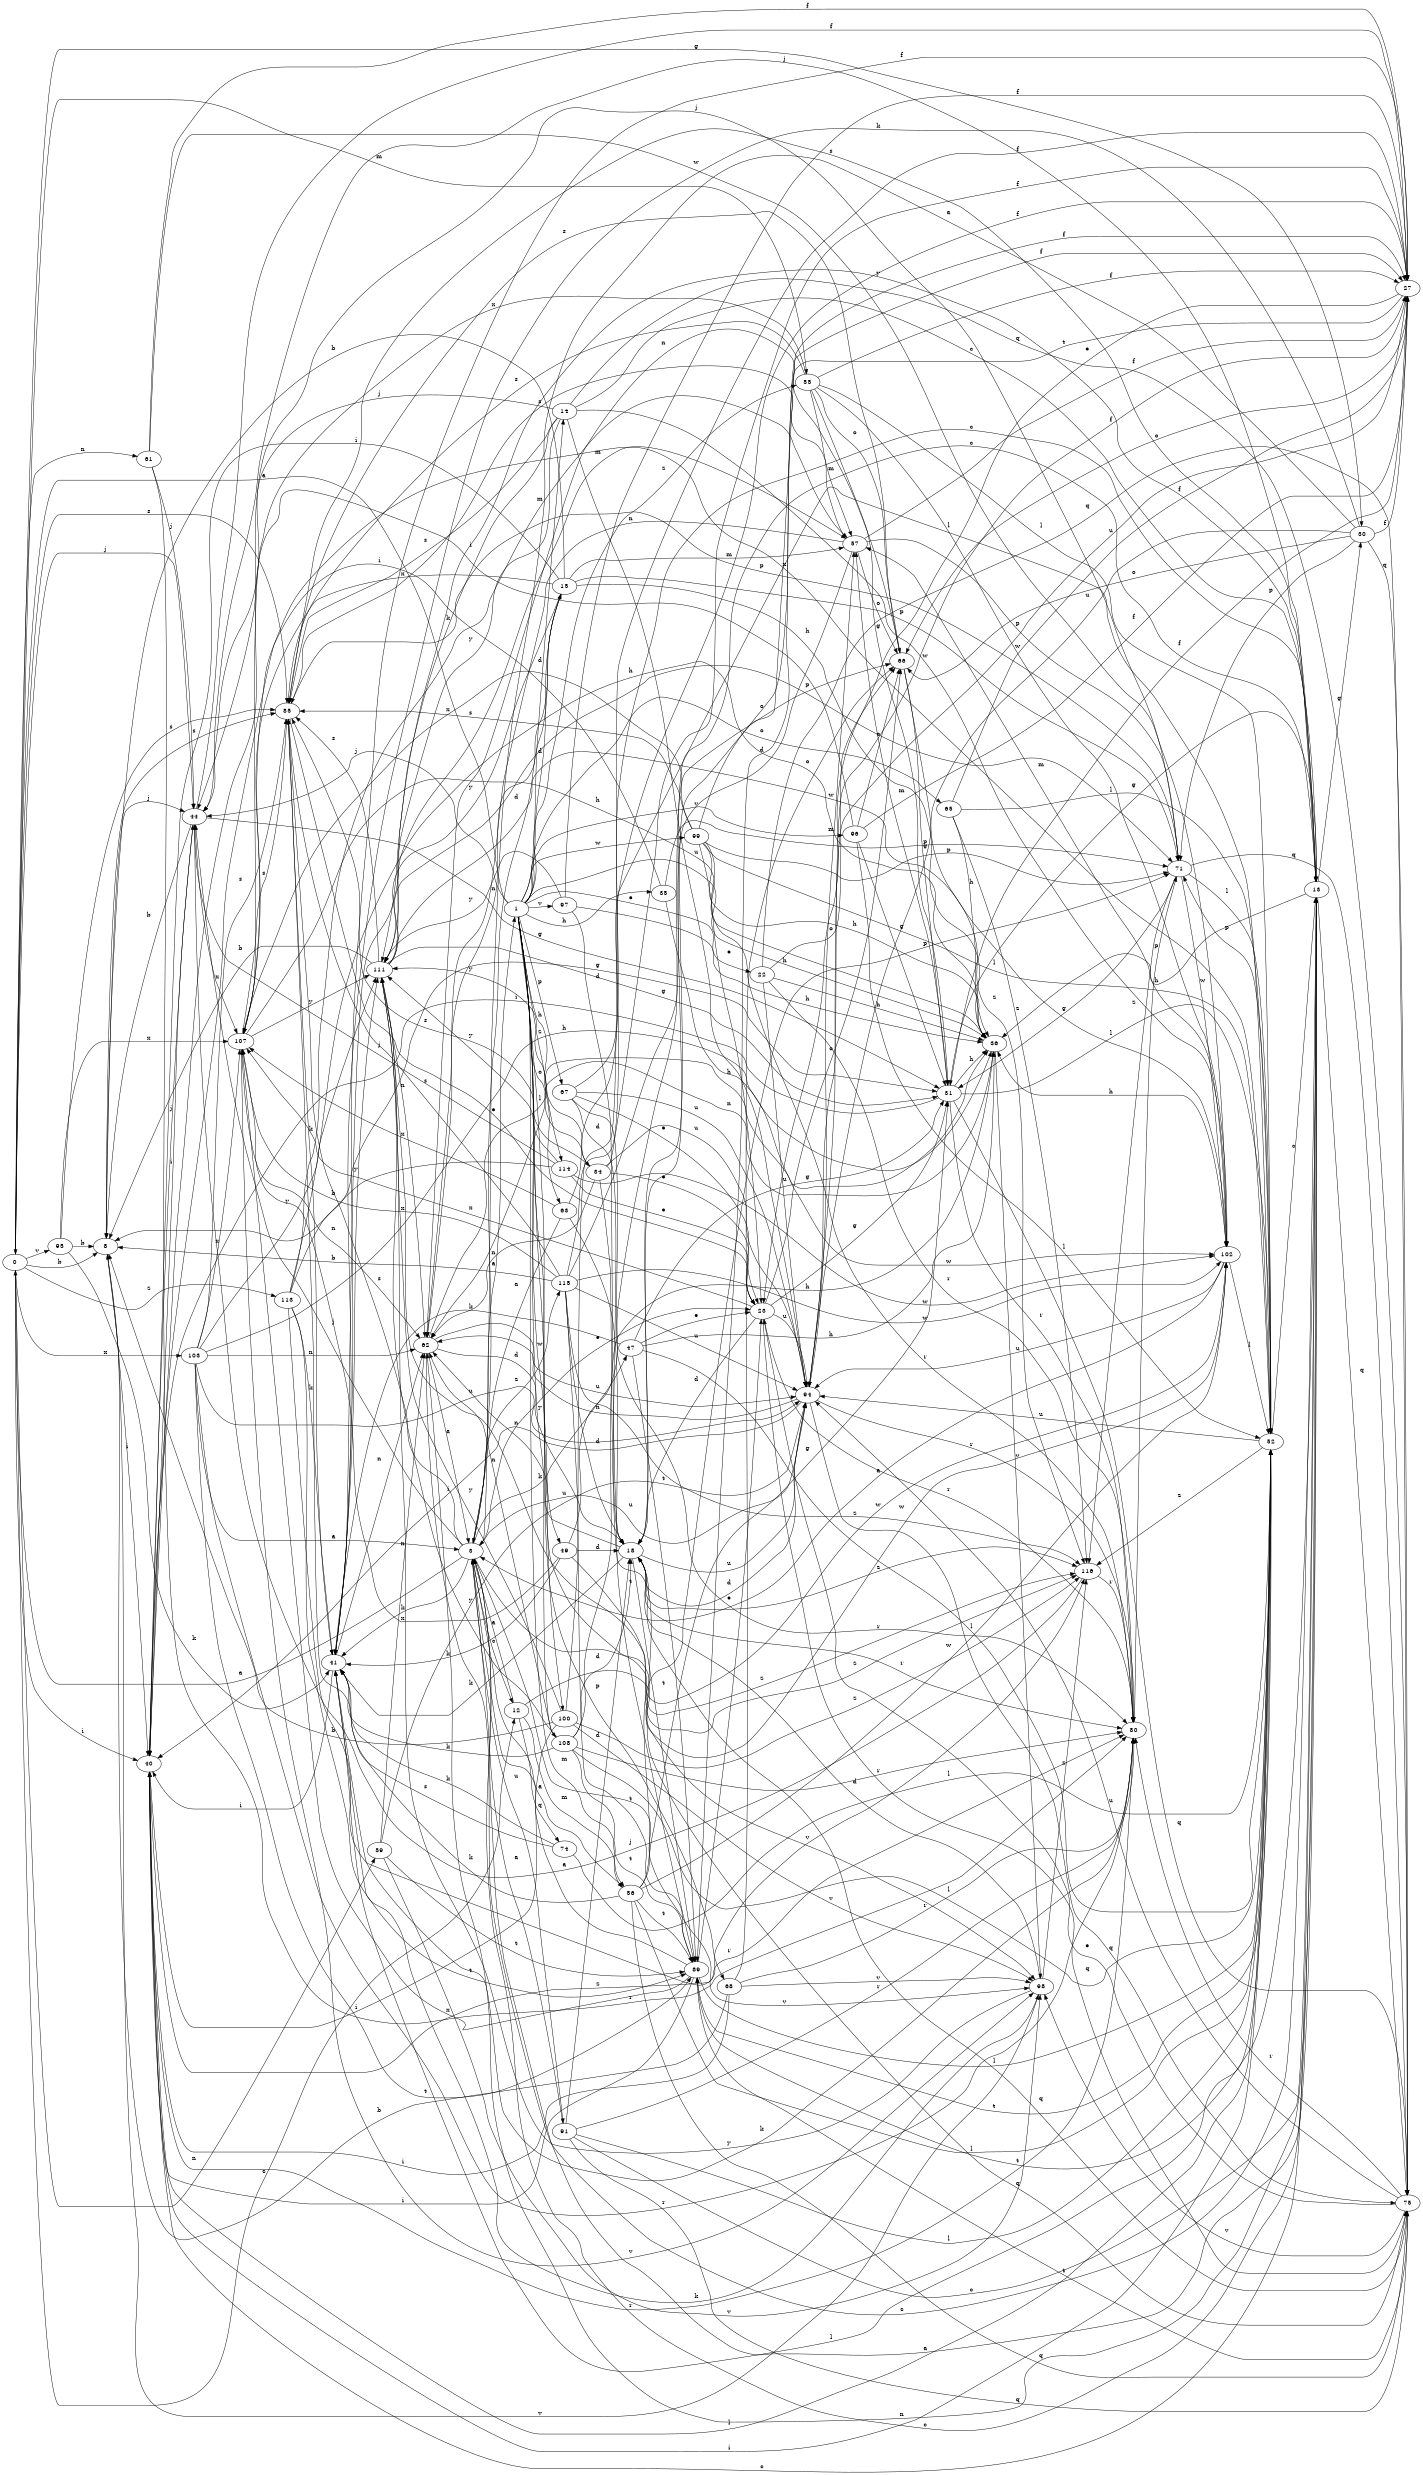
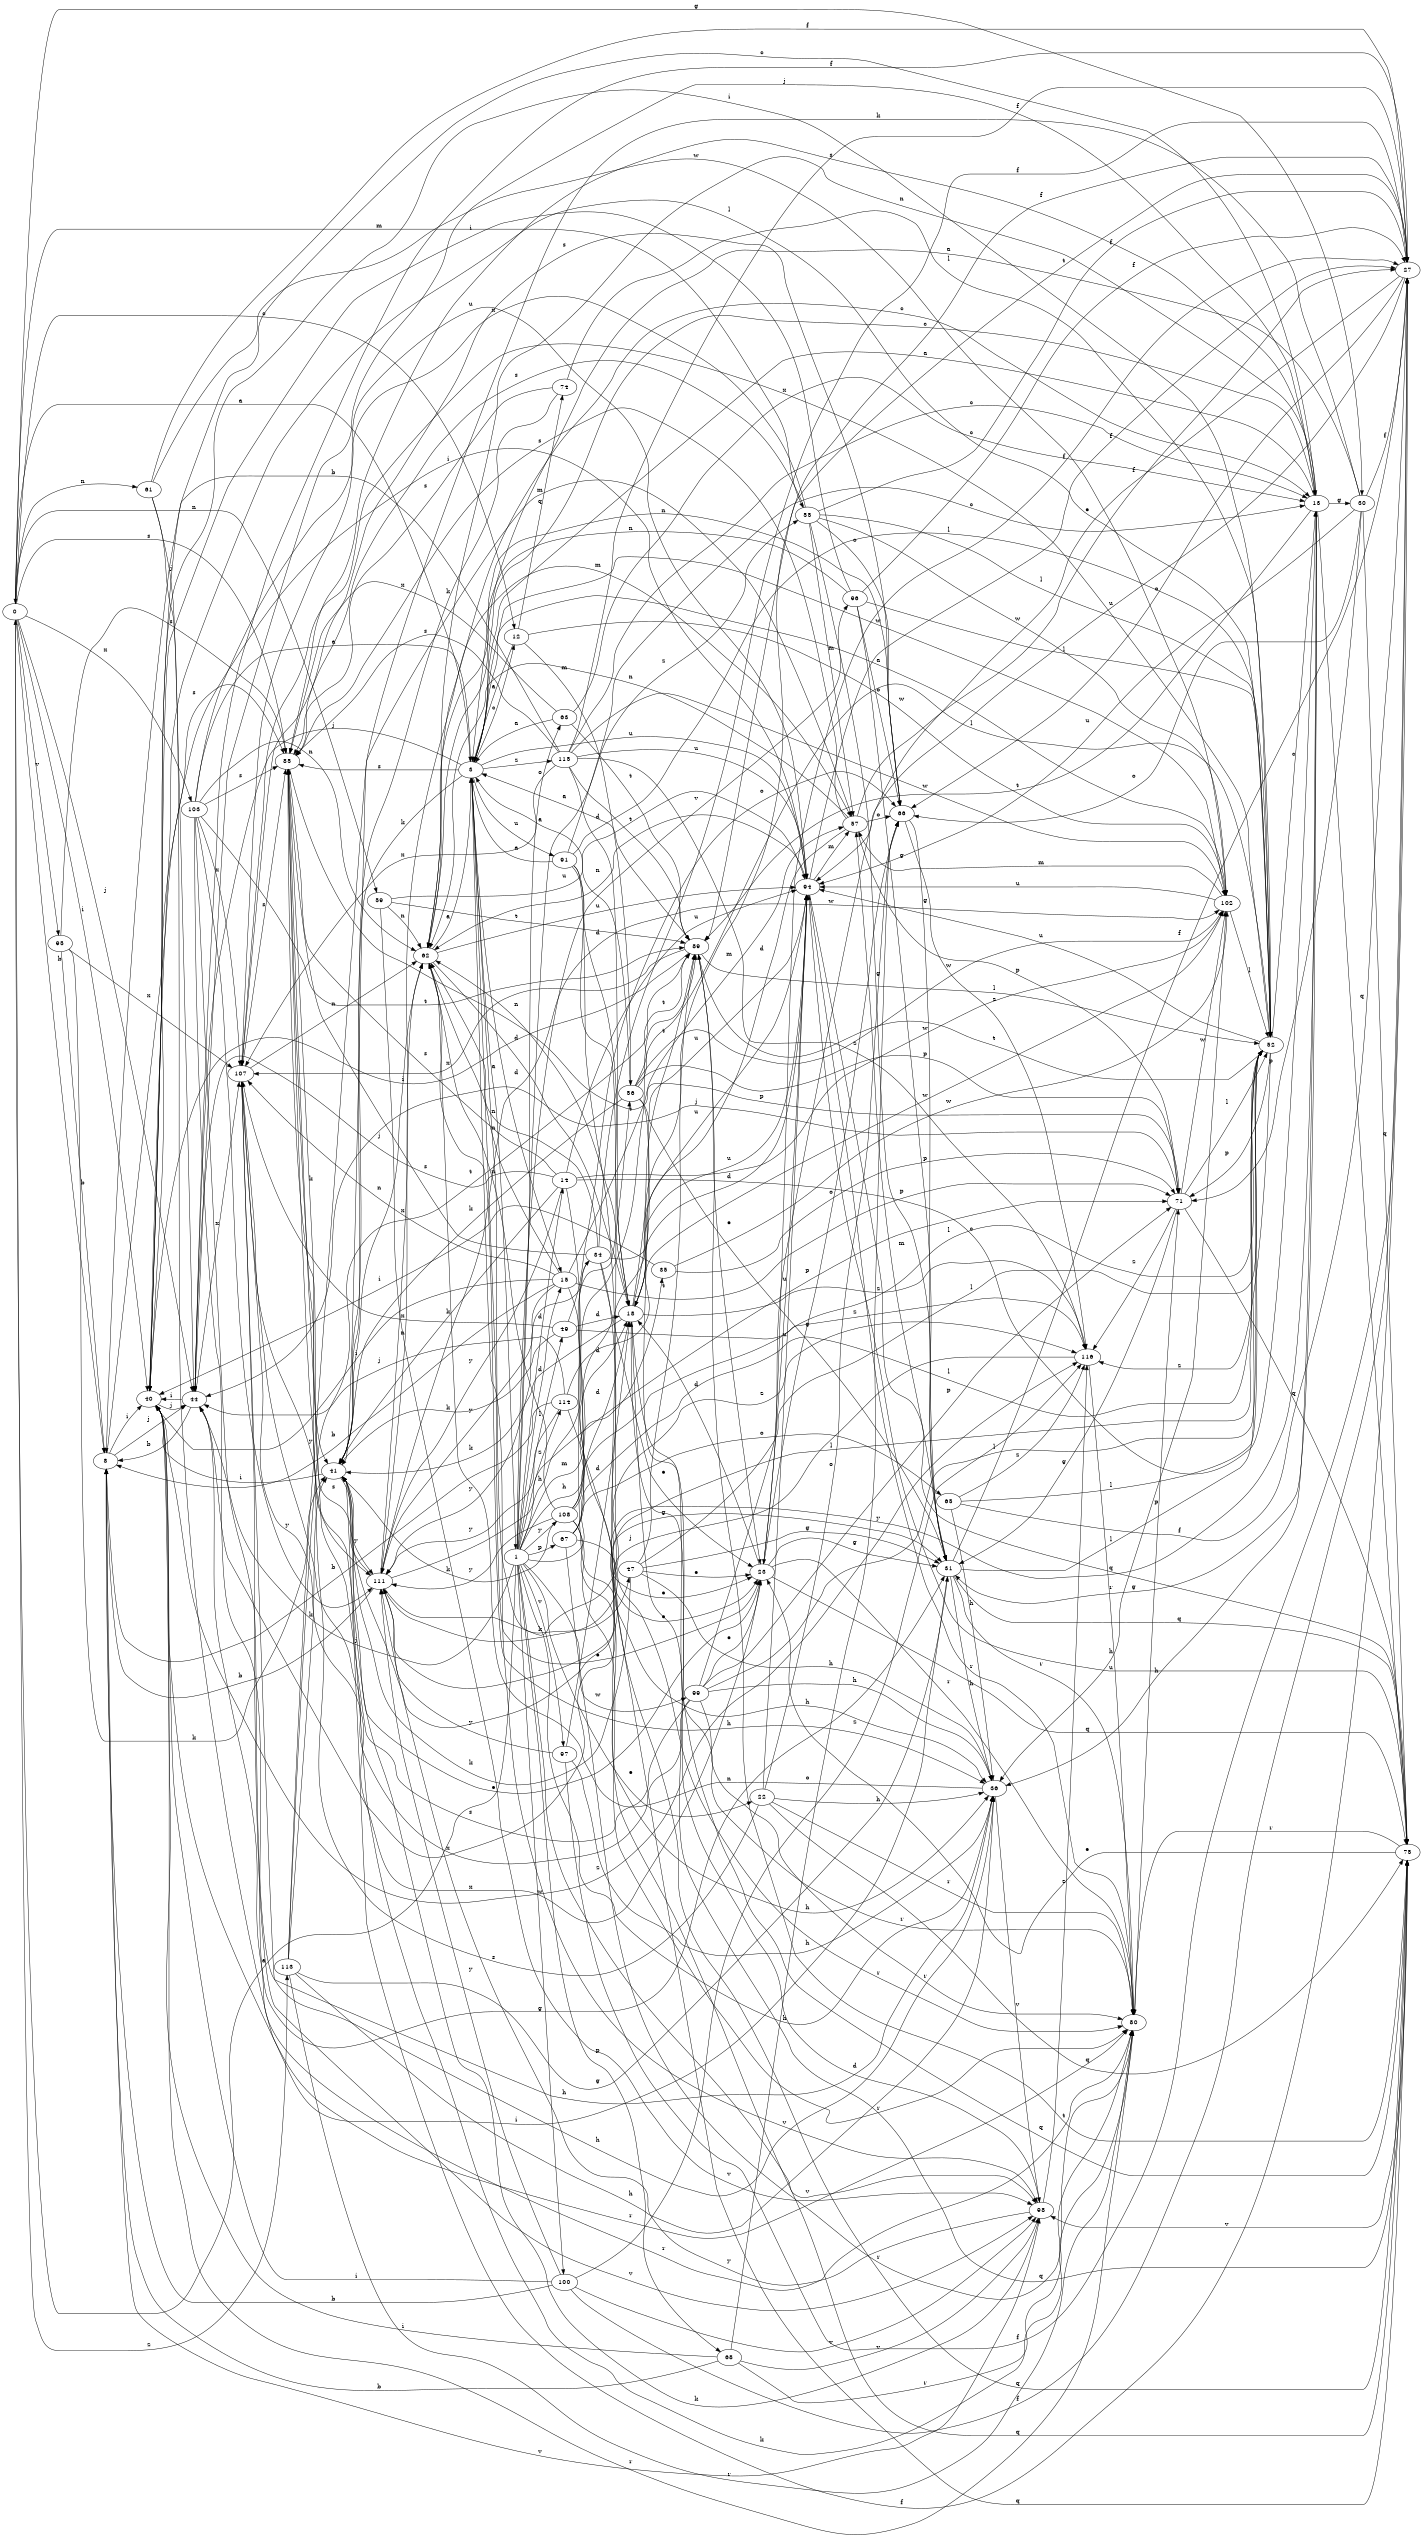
none -> (510, 562)
none -> (320, 1587)
